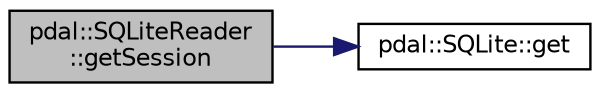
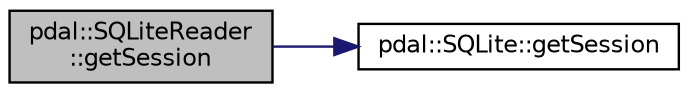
(474, 47) -> (519, 47)
